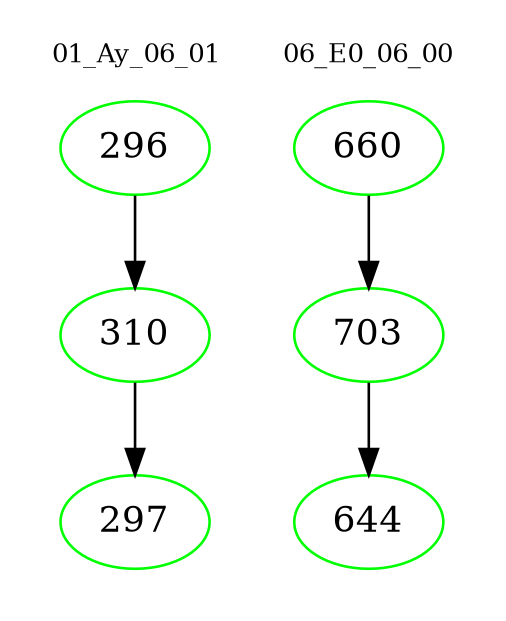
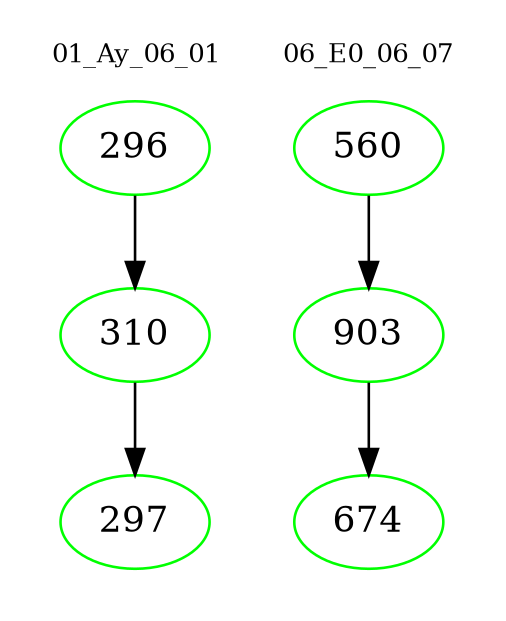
(369, 56) -> (369, 56)
(369, 148) -> (369, 148)
(369, 335) -> (369, 335)
(369, 522) -> (369, 522)
